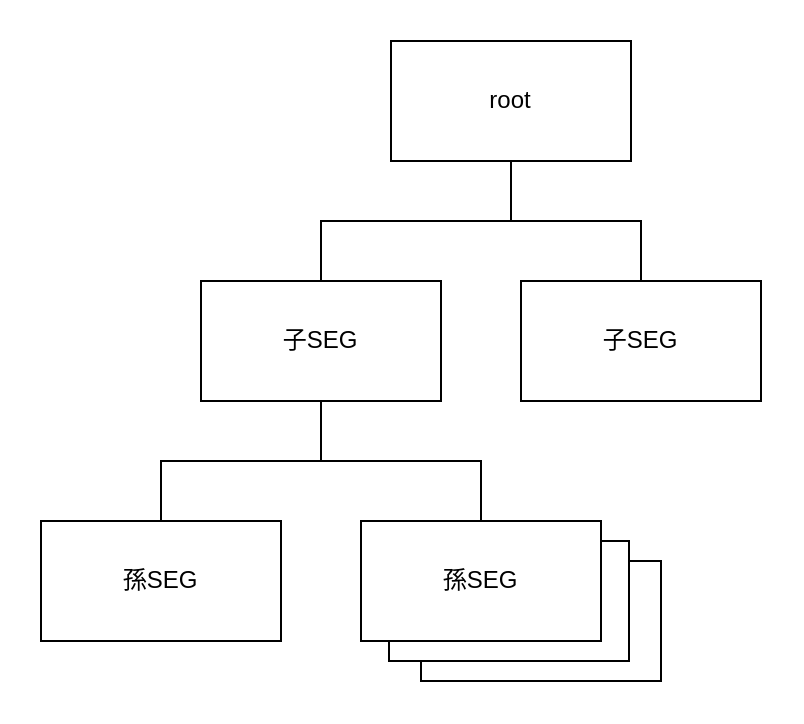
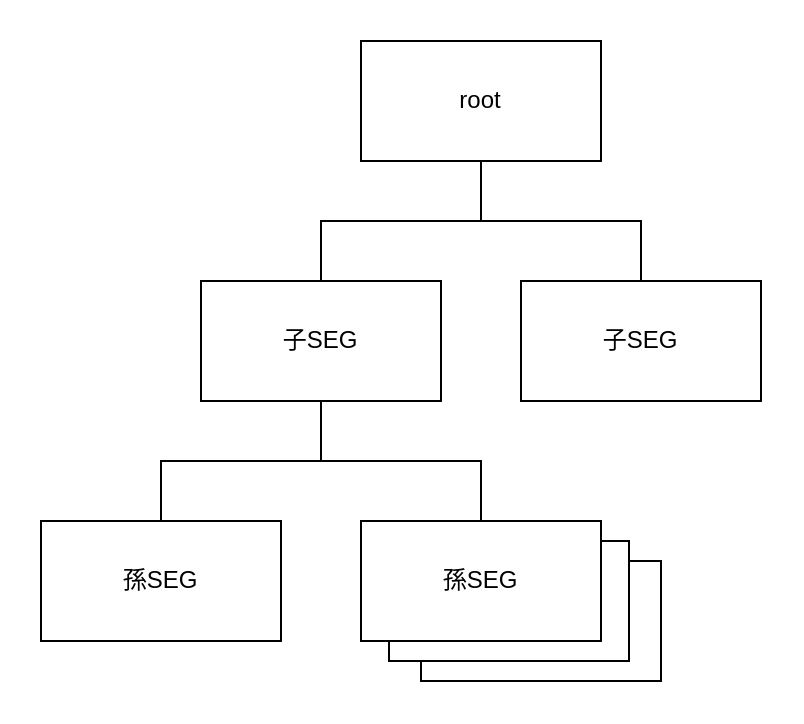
(511, 101) -> (481, 101)
